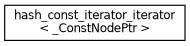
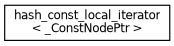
(95, 23) -> (87, 23)
